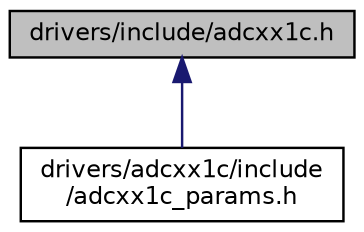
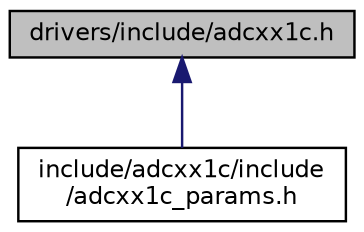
(182, 185) -> (182, 185)
